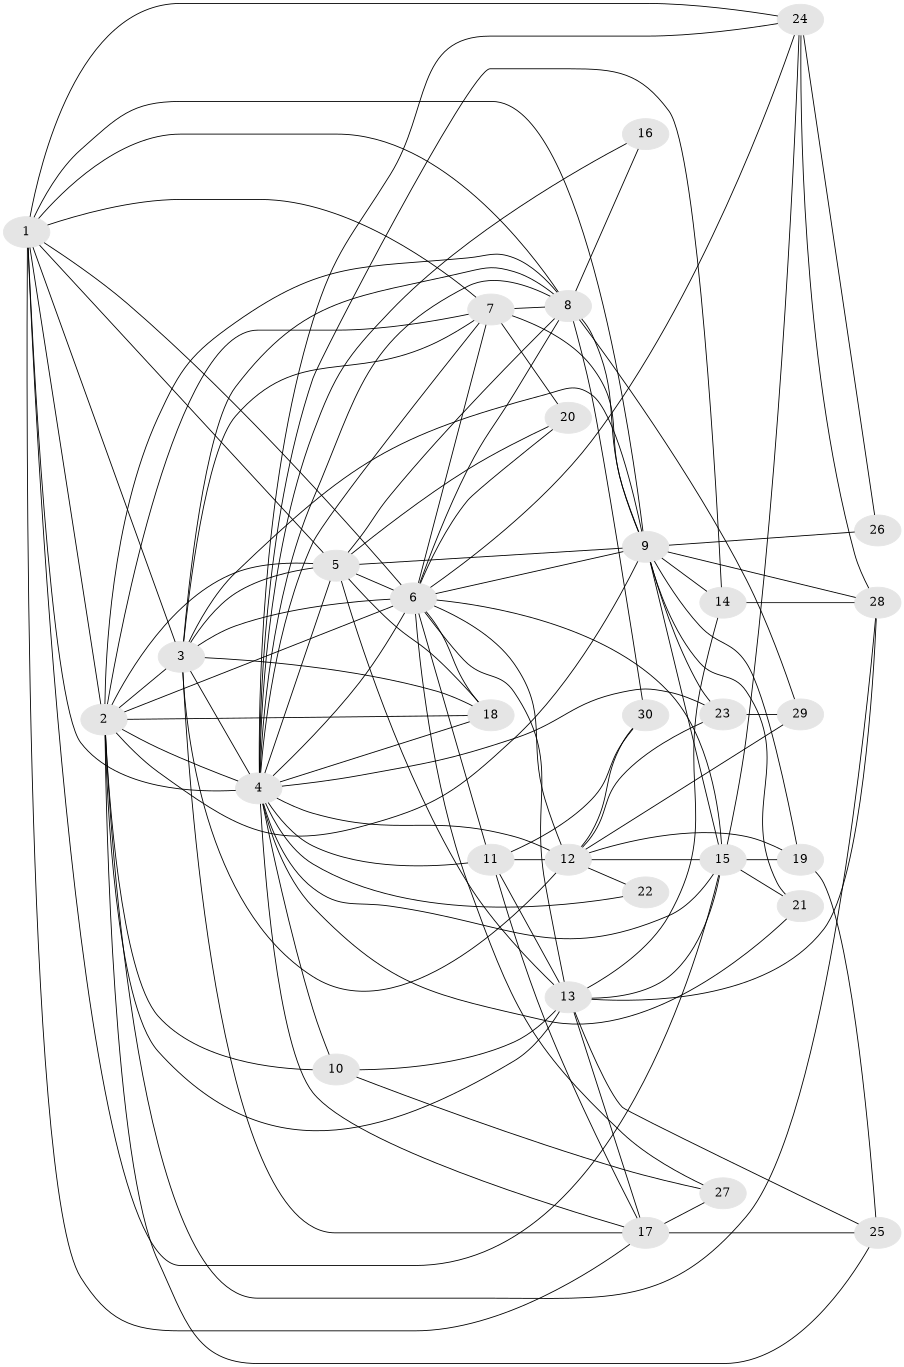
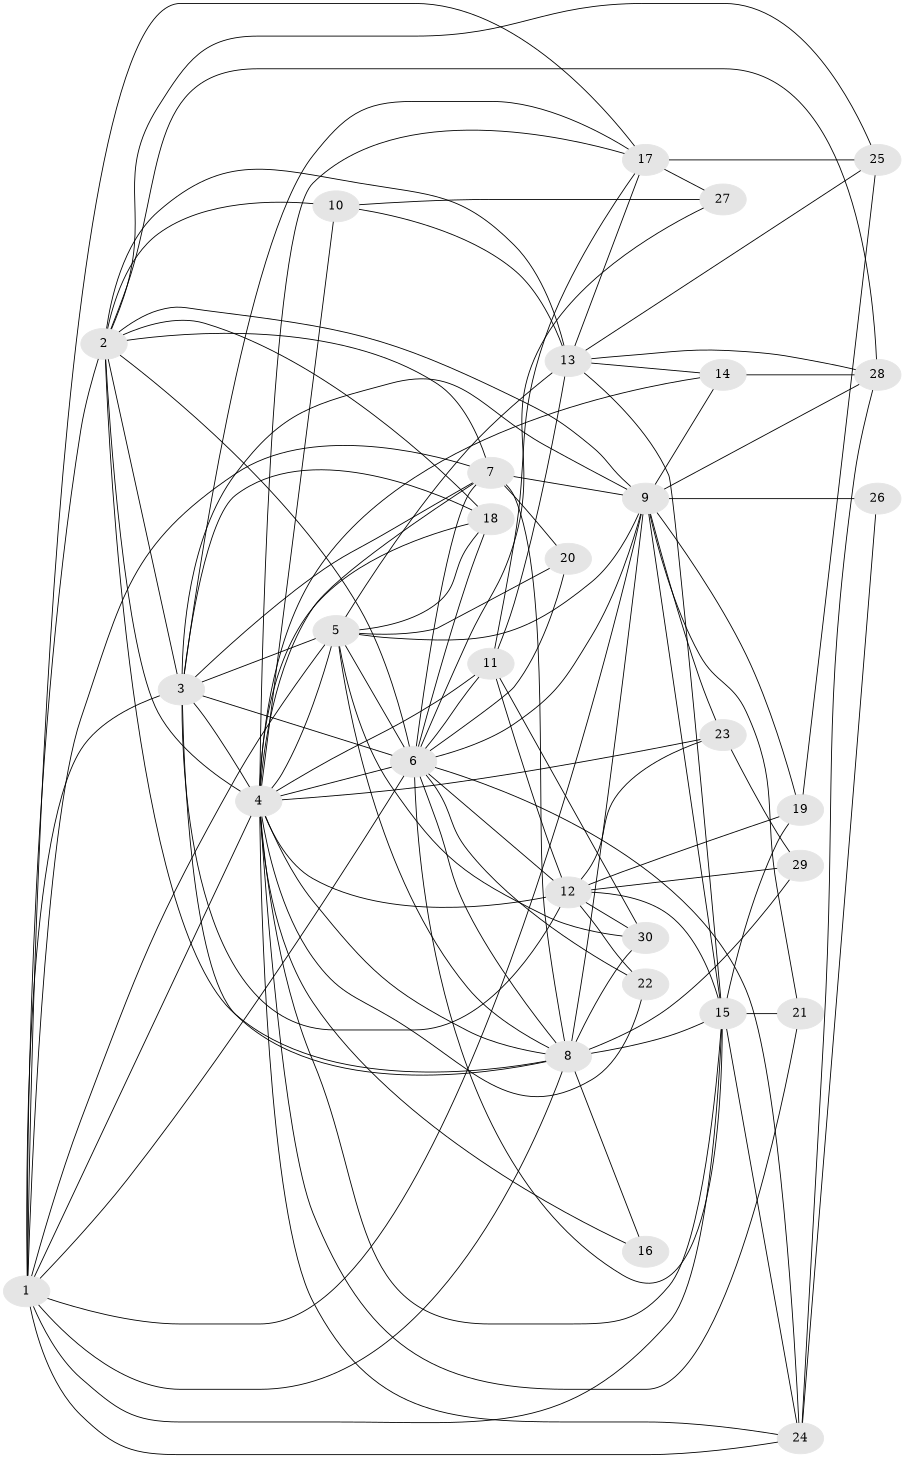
(196, 596) -> (432, 839)
(541, 805) -> (503, 888)
none -> (649, 1042)
